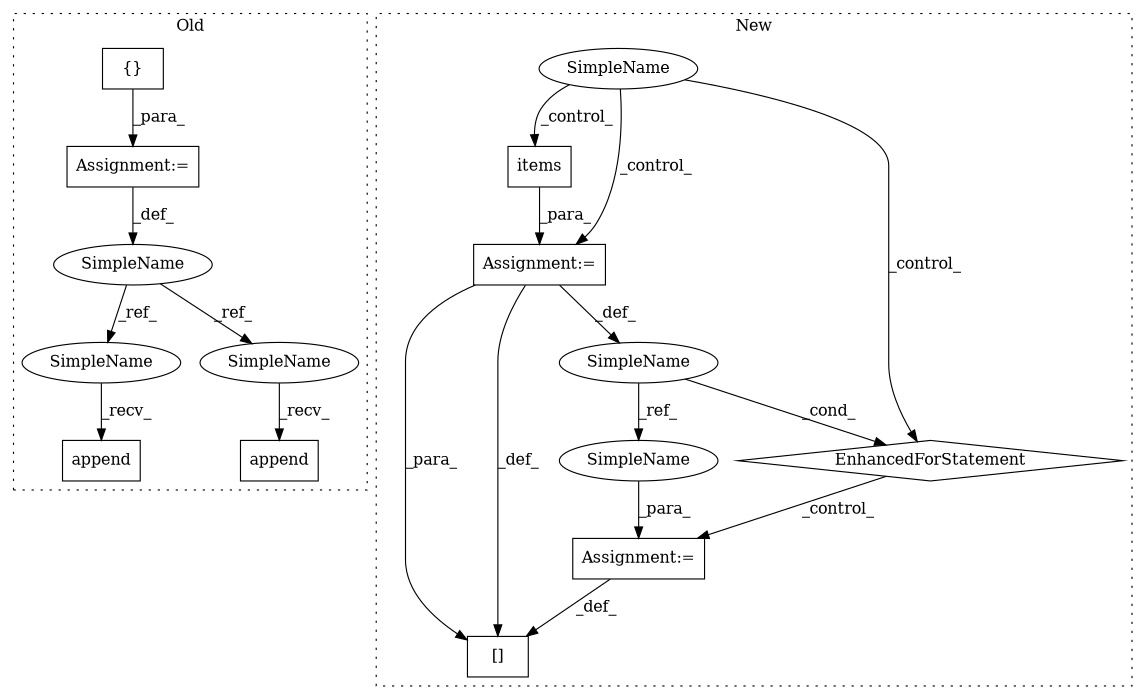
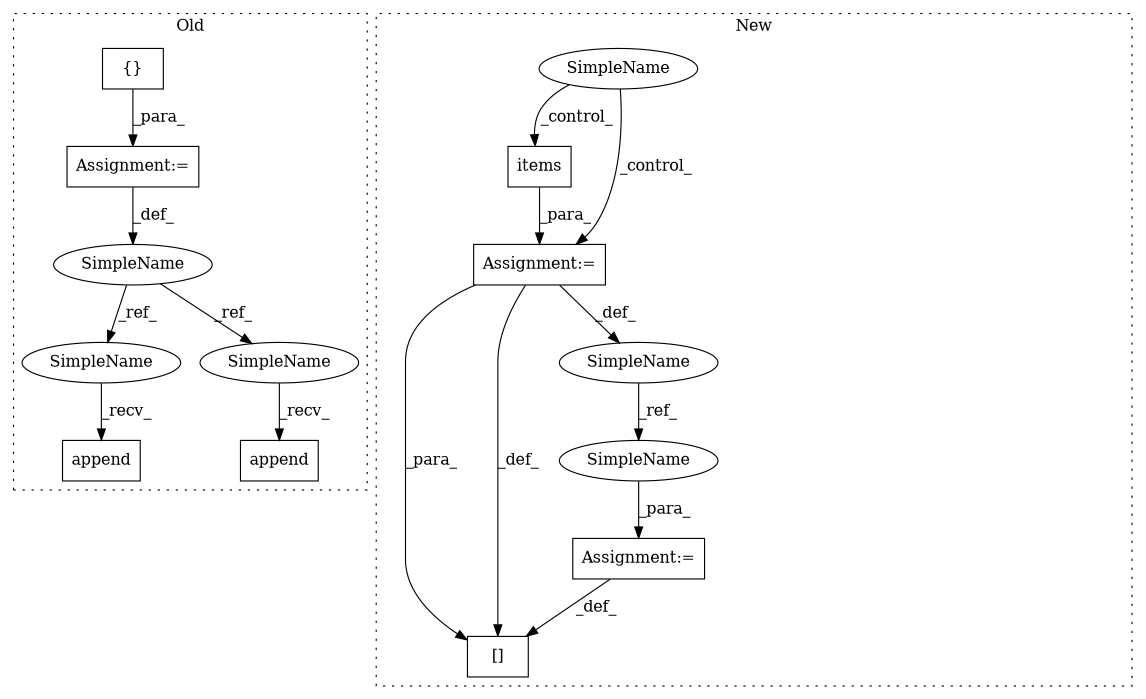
(930, 461) -> none
